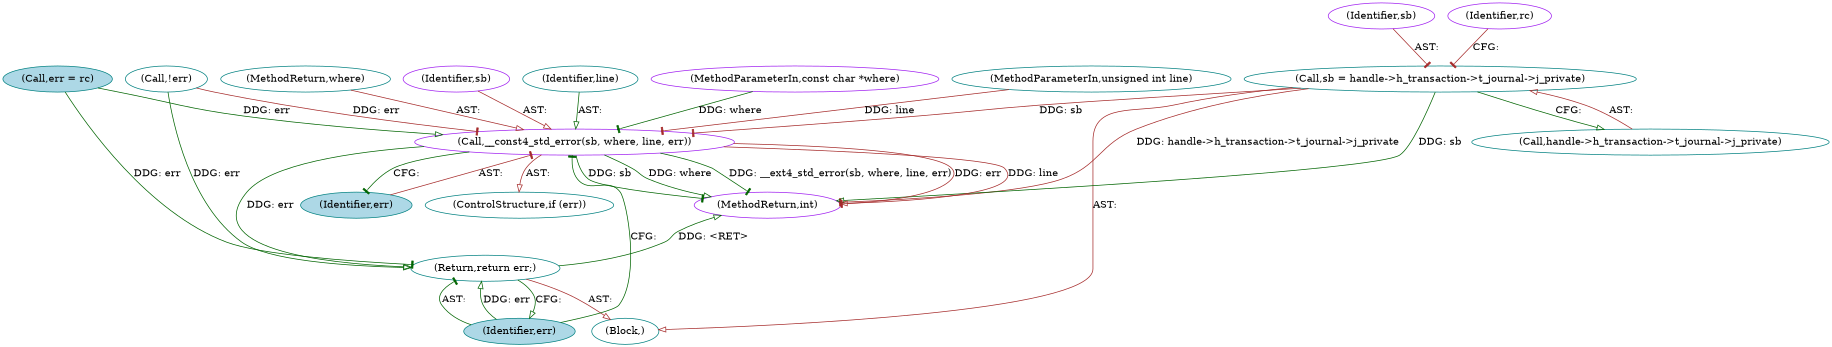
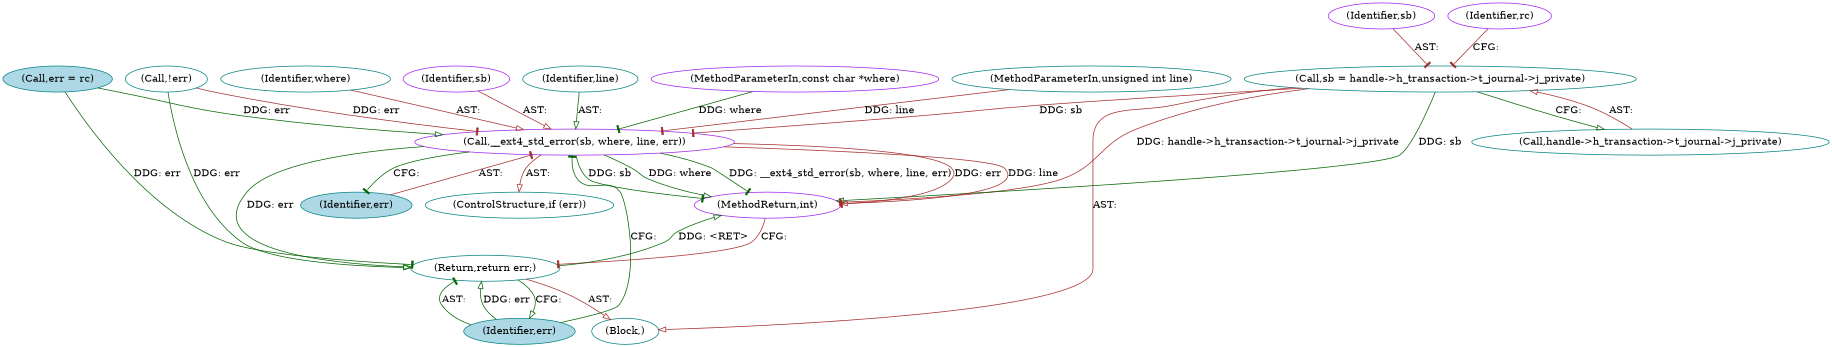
(306, 79) -> (306, 79)
(575, 142) -> (575, 142)
none -> (671, 257)
